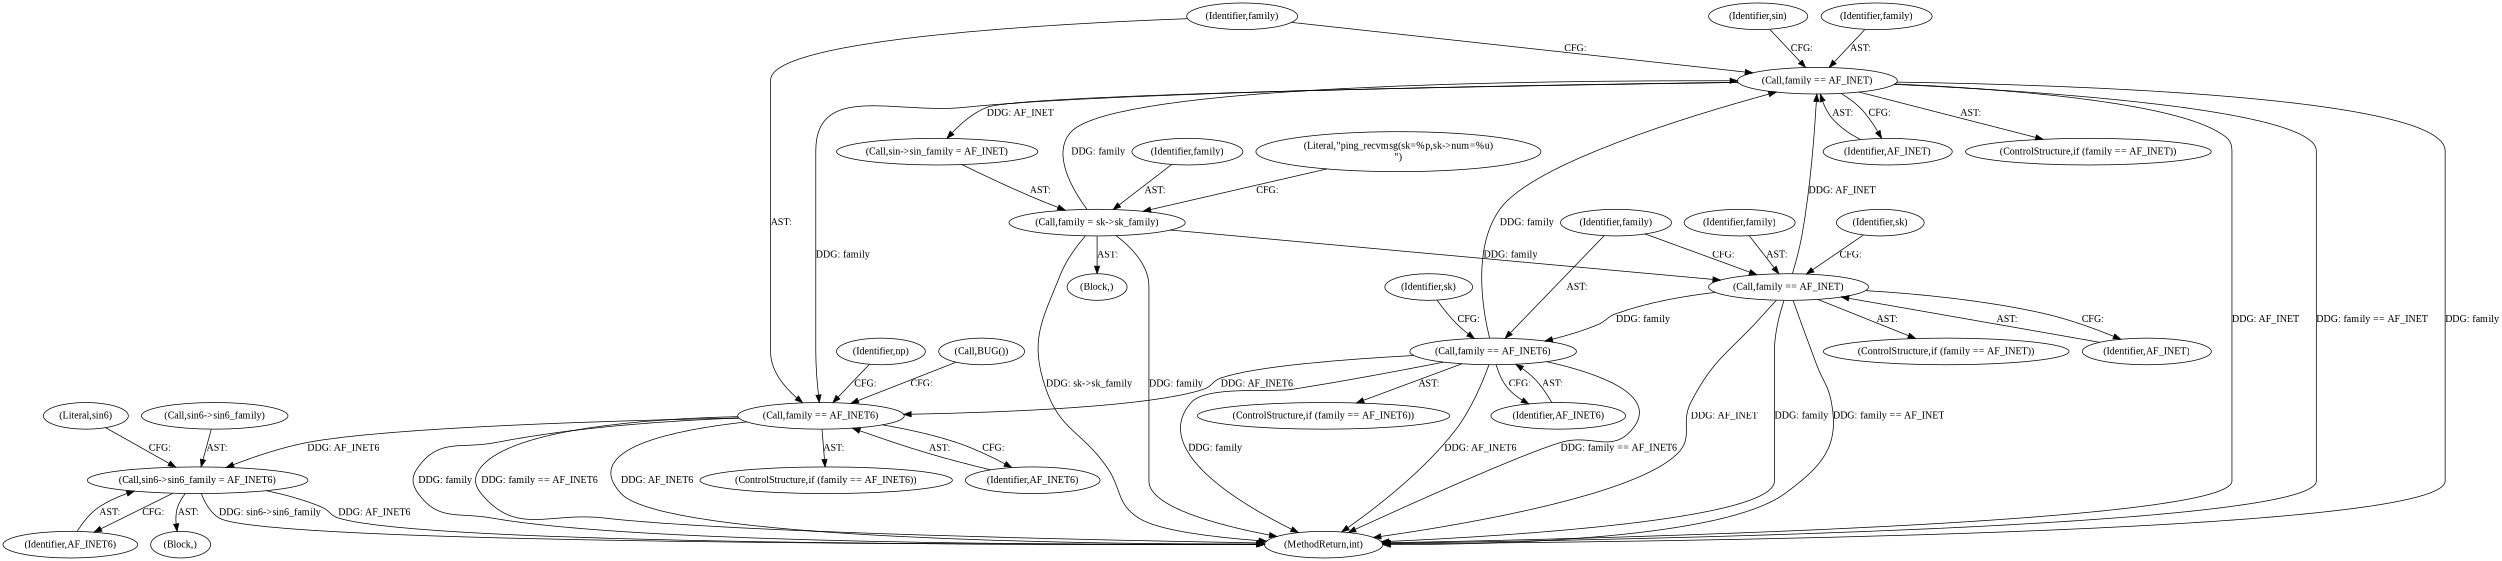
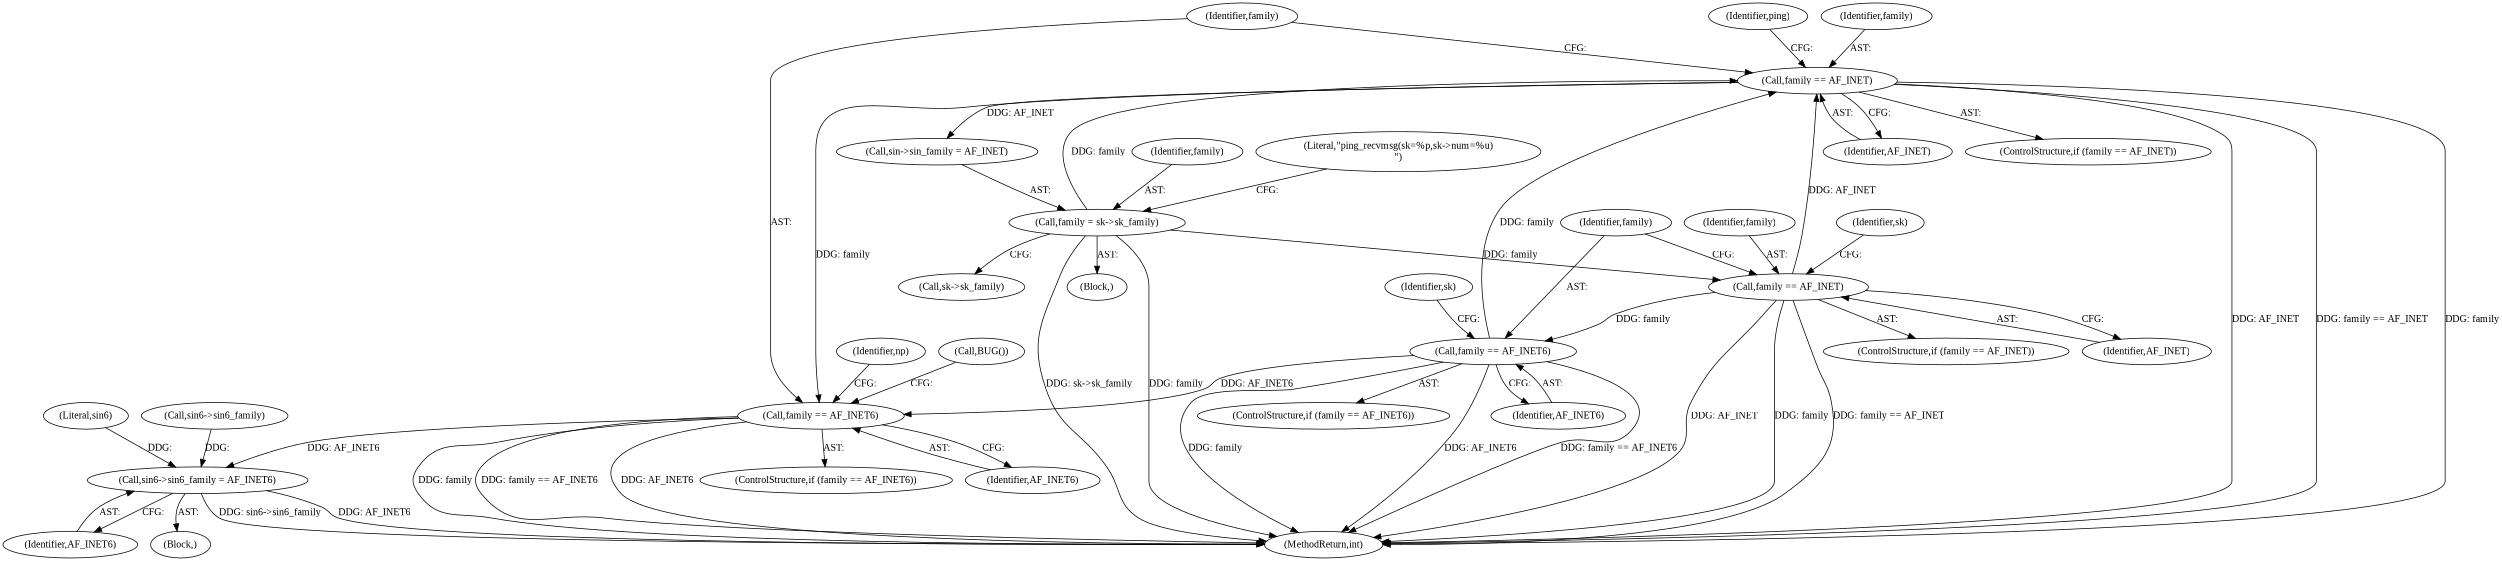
(1758, 16) -> (1758, 16)
none -> (962, 287)
(161, 448) -> (161, 448)
(219, 448) -> (219, 448)
